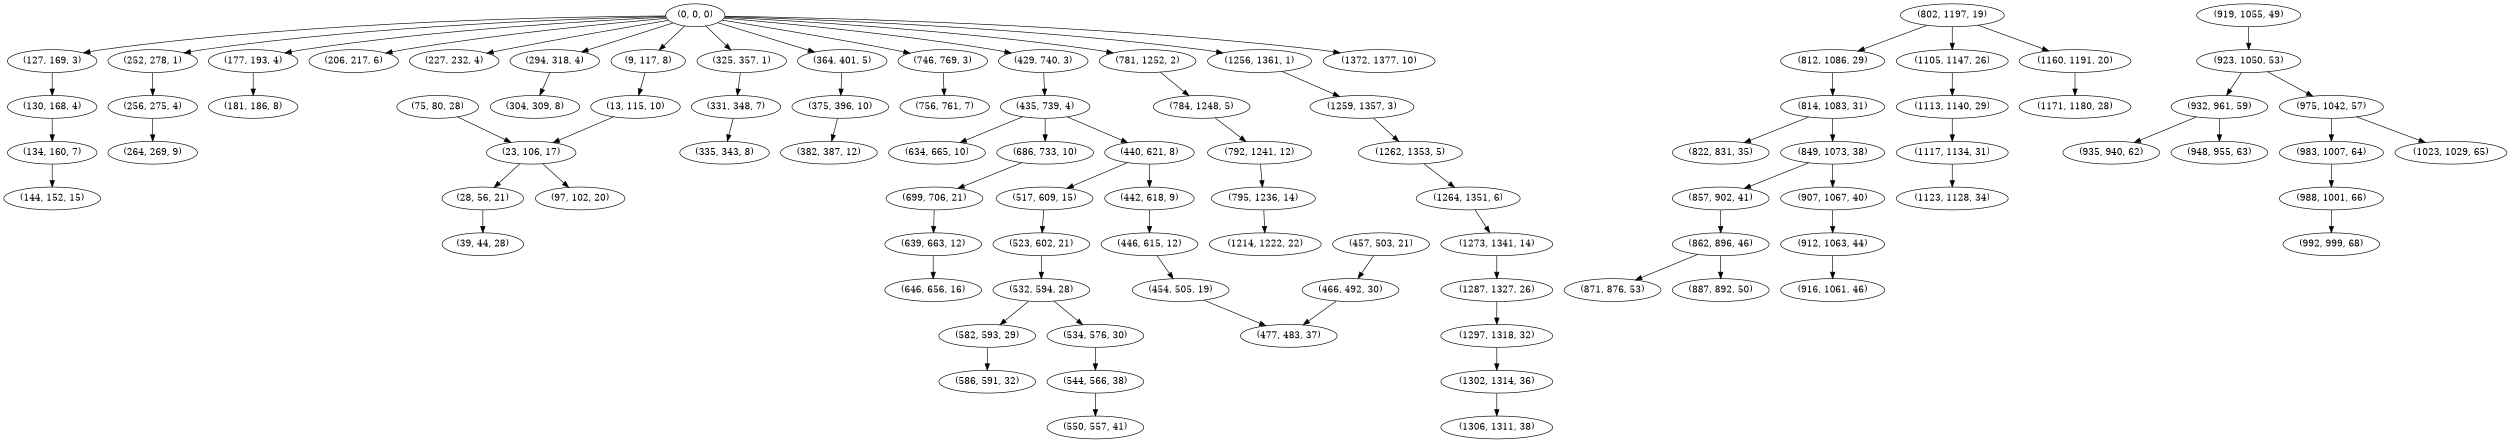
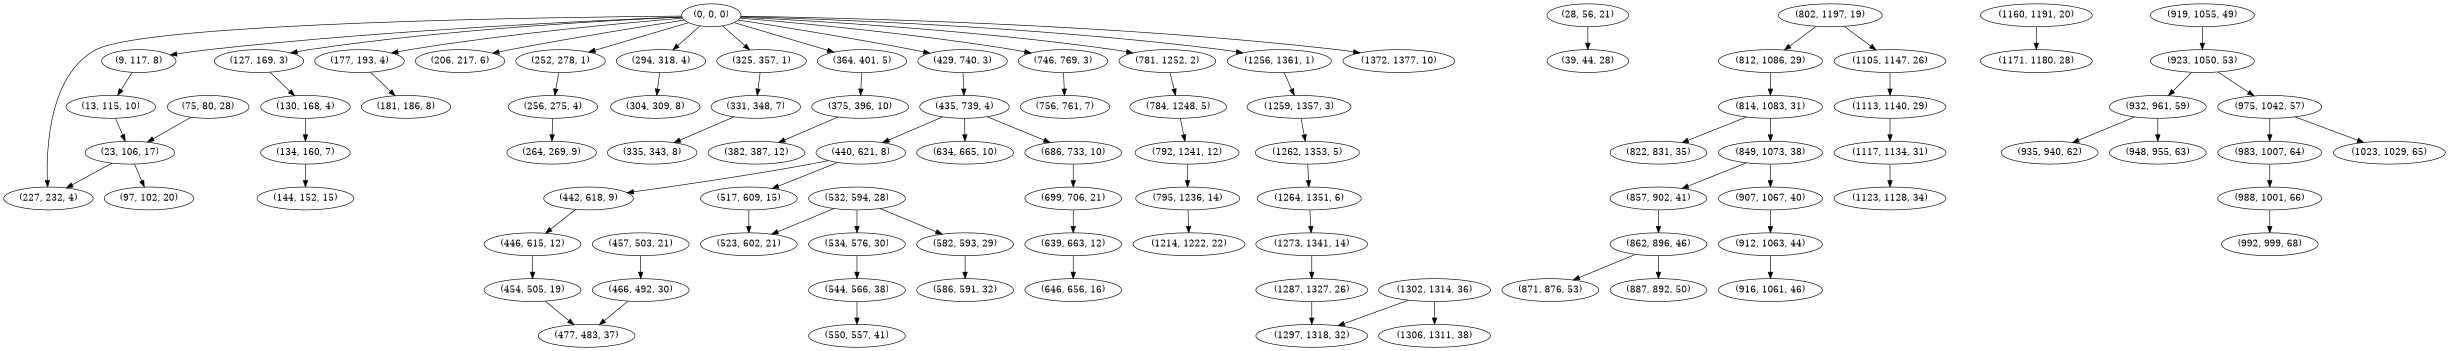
(2010, 37) -> none
(509, 173) -> (92, 174)
(1041, 264) -> (806, 220)
(1497, 356) -> (1376, 312)
